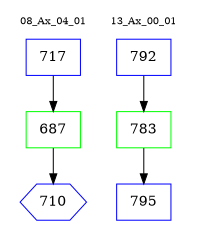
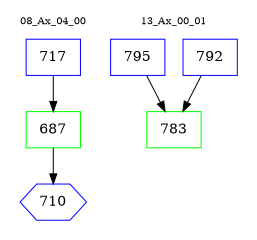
(53, 22) -> (53, 22)
(144, 161) -> (154, 89)
